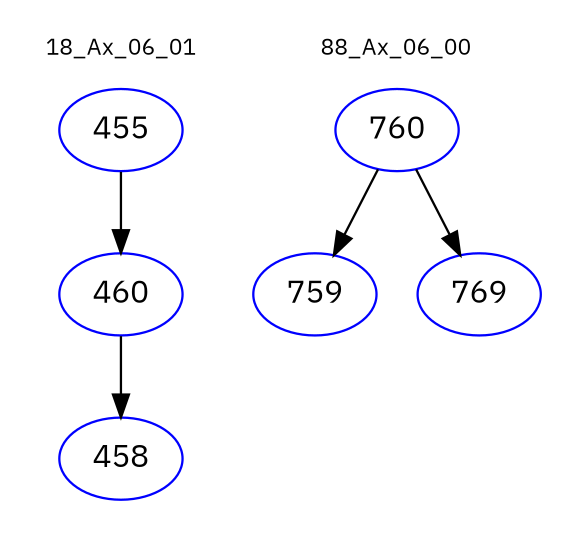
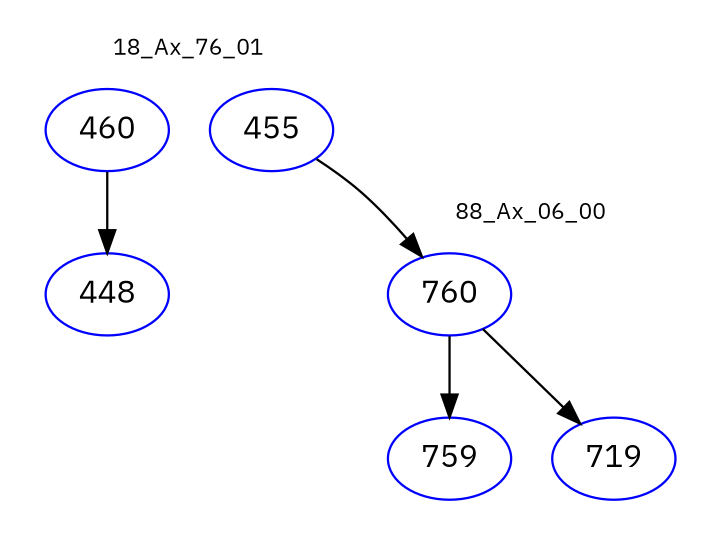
(122, 49) -> (189, 49)
(121, 201) -> (384, 214)
(479, 294) -> (614, 459)
(121, 459) -> (107, 294)
